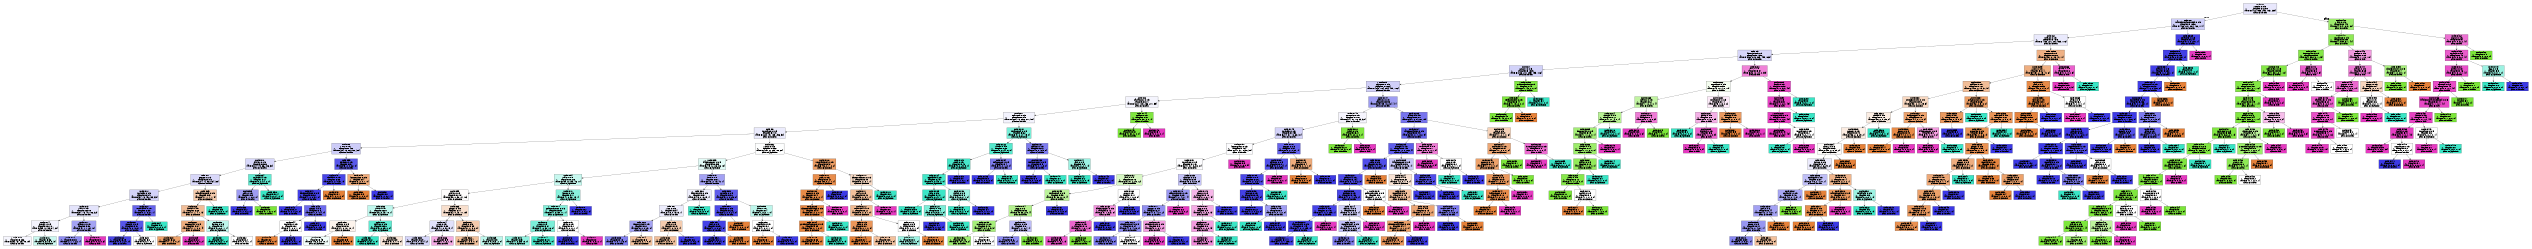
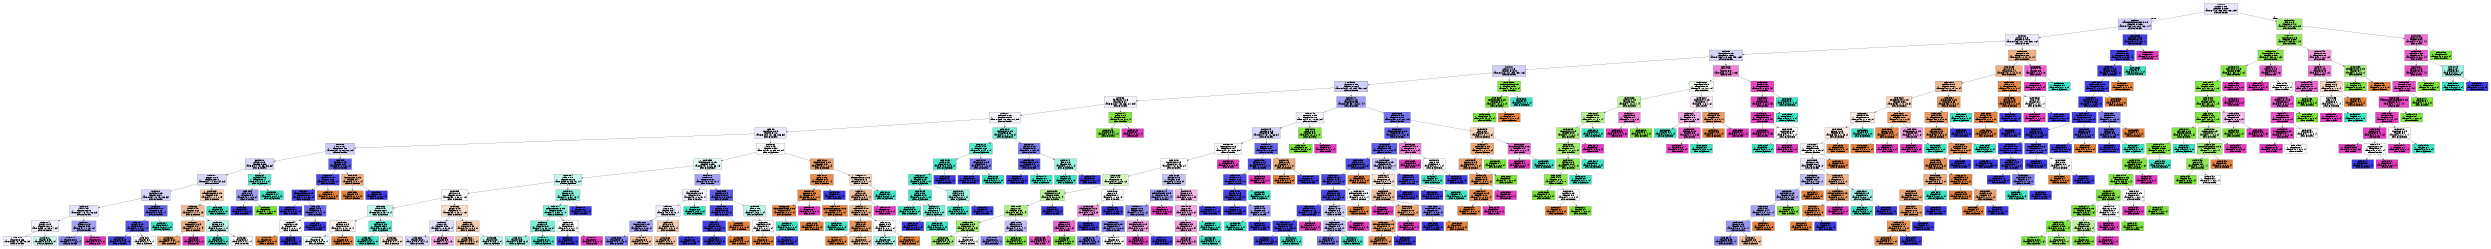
(1988, 109) -> (1936, 125)
(812, 218) -> (835, 202)
